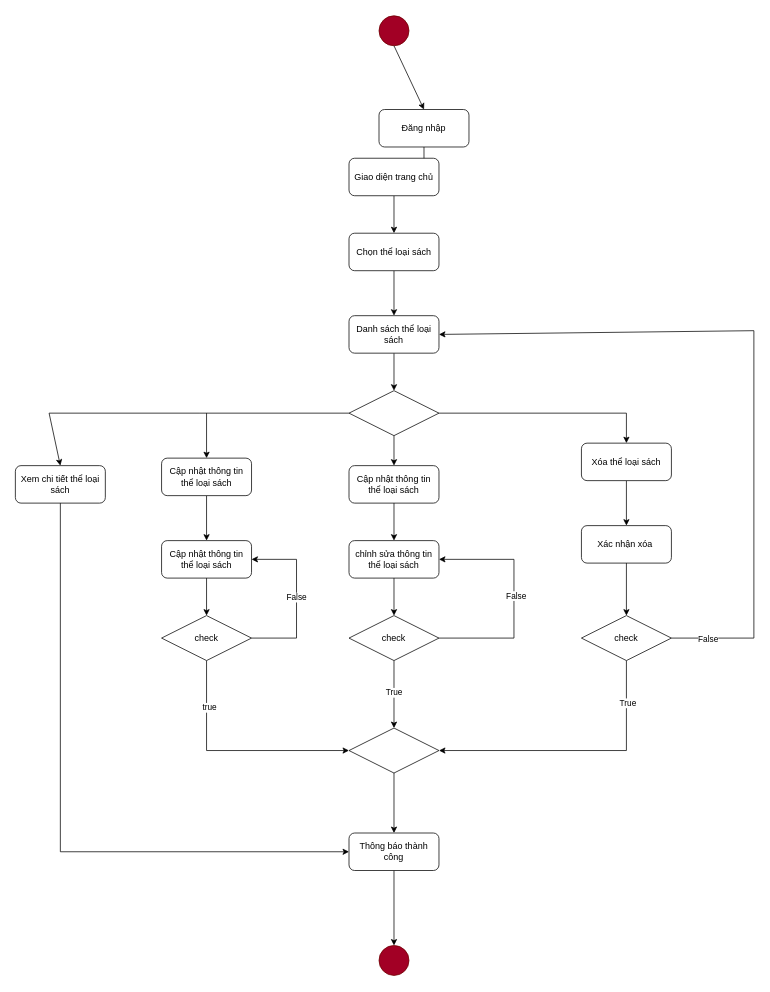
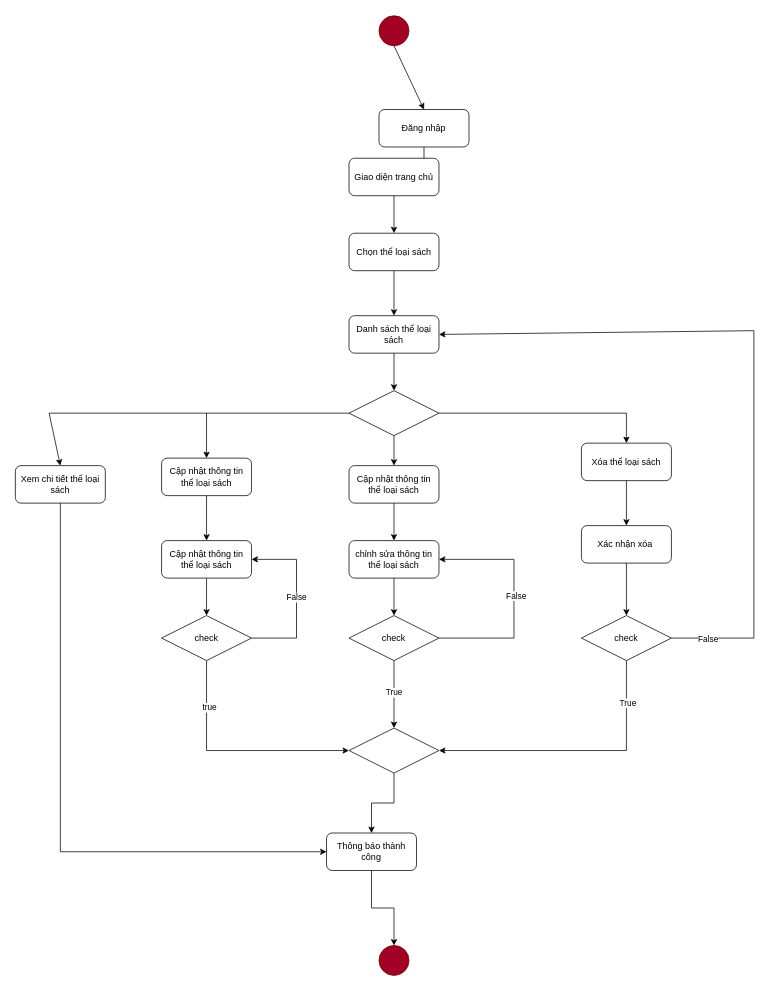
(394, 852) -> (372, 852)
